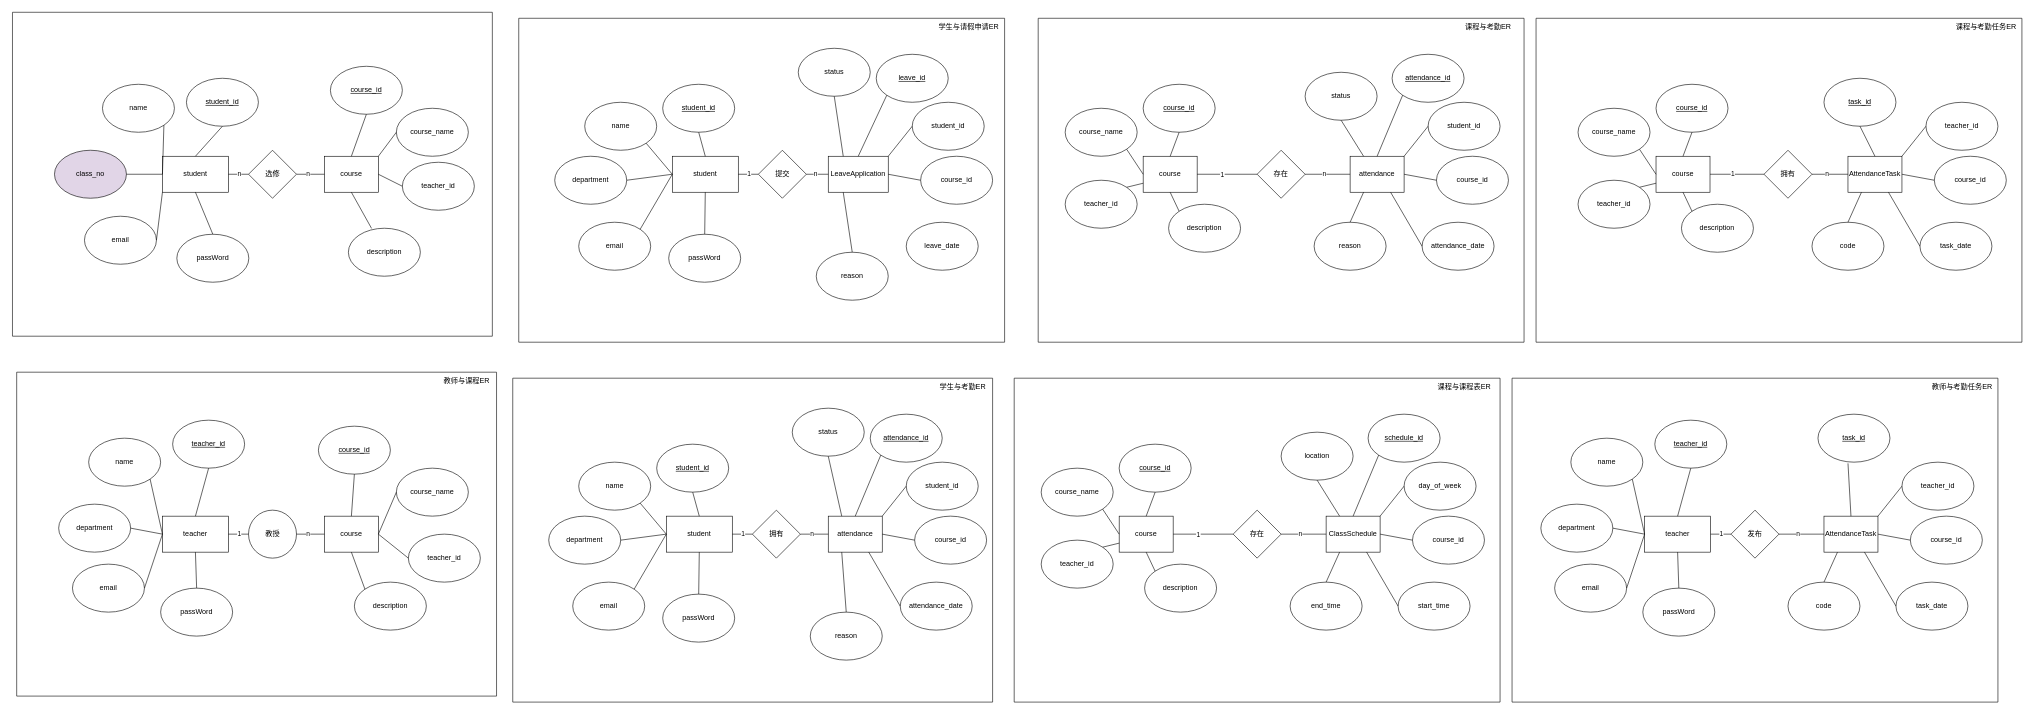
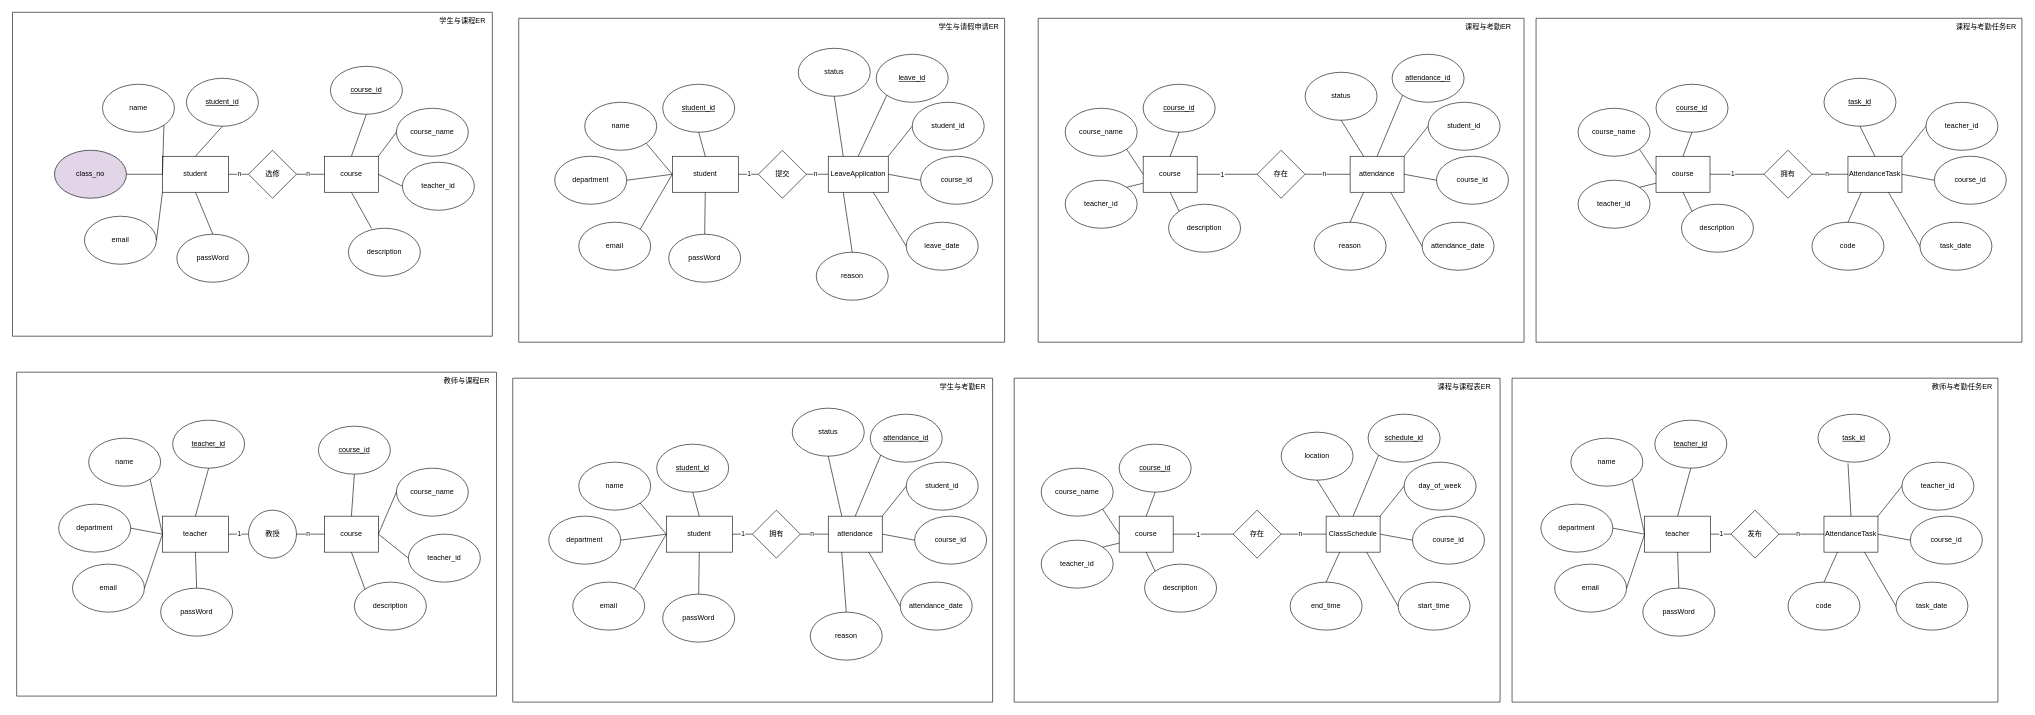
none -> (462, 21)
none -> (890, 220)
